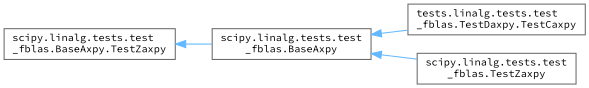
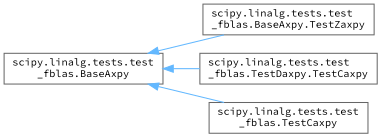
(497, 19) -> (289, 69)
(199, 44) -> (191, 43)
(497, 69) -> (289, 118)
